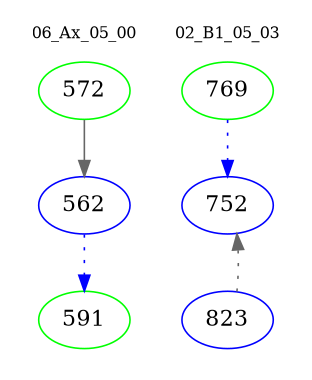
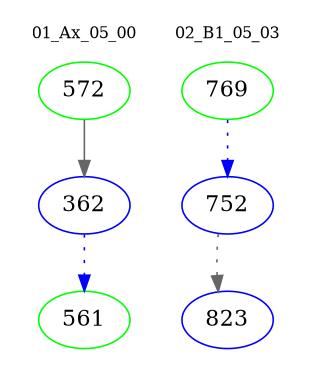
(84, 34) -> (84, 34)
(84, 205) -> (84, 205)
(238, 271) -> (217, 255)
(84, 320) -> (84, 320)
